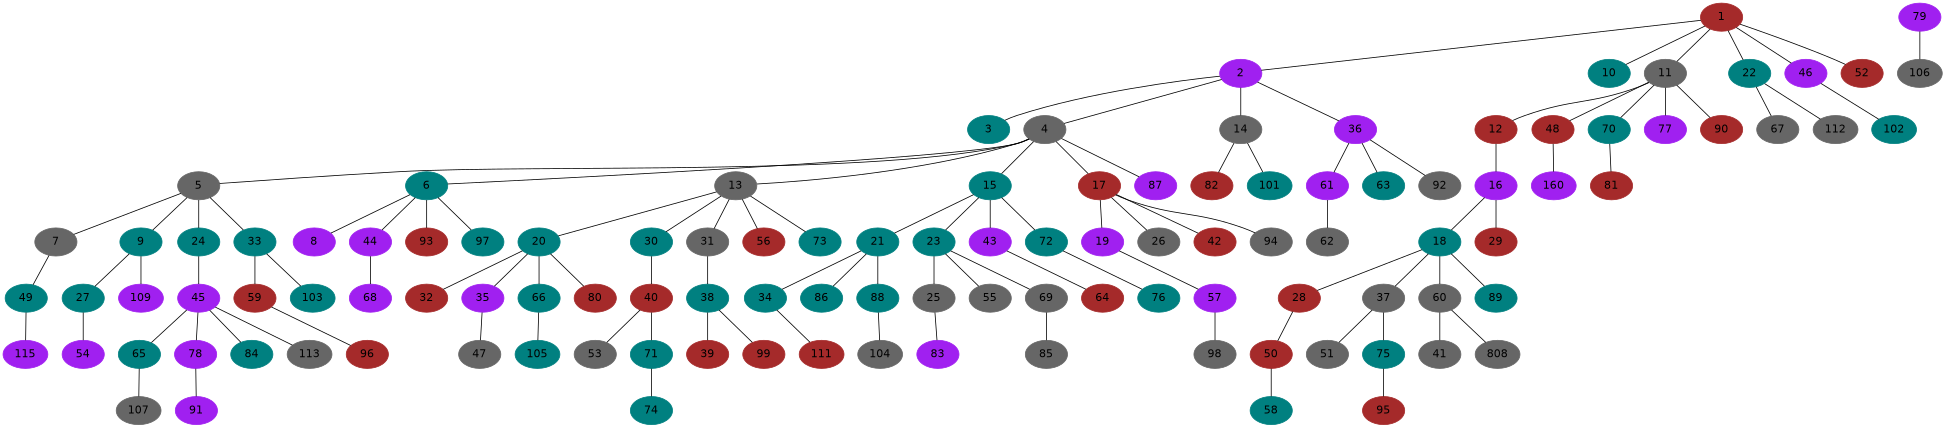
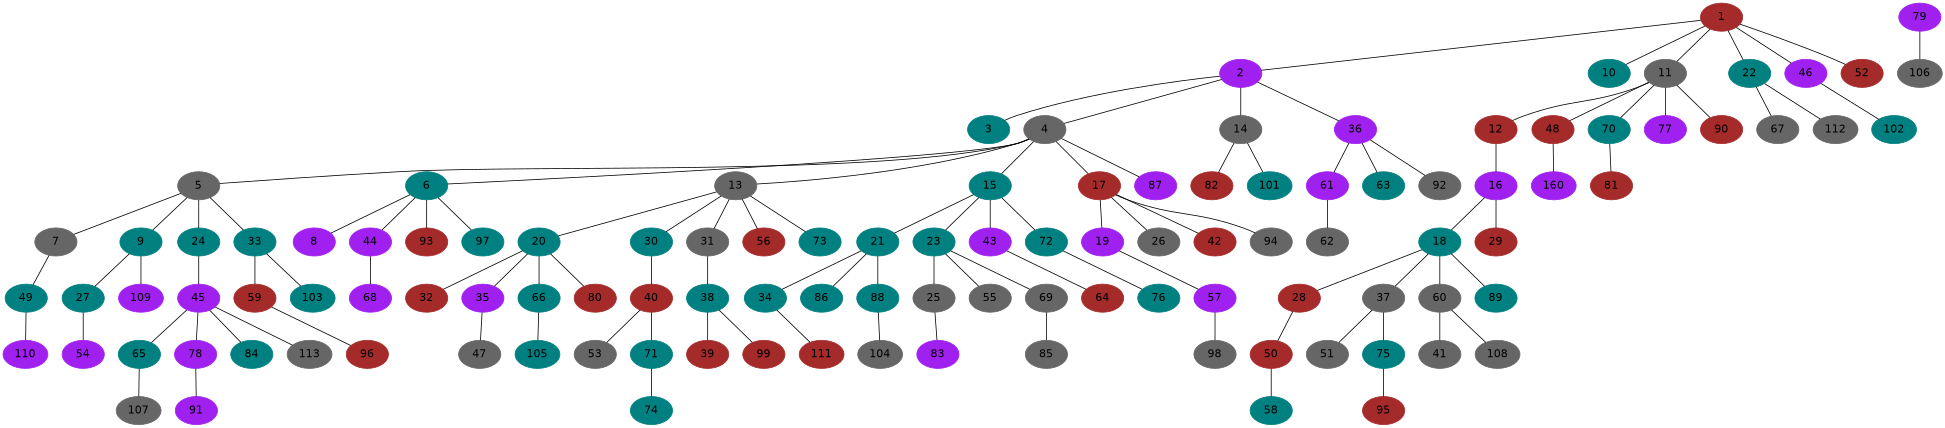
(25, 354) -> (25, 354)
(1498, 354) -> (1498, 354)
